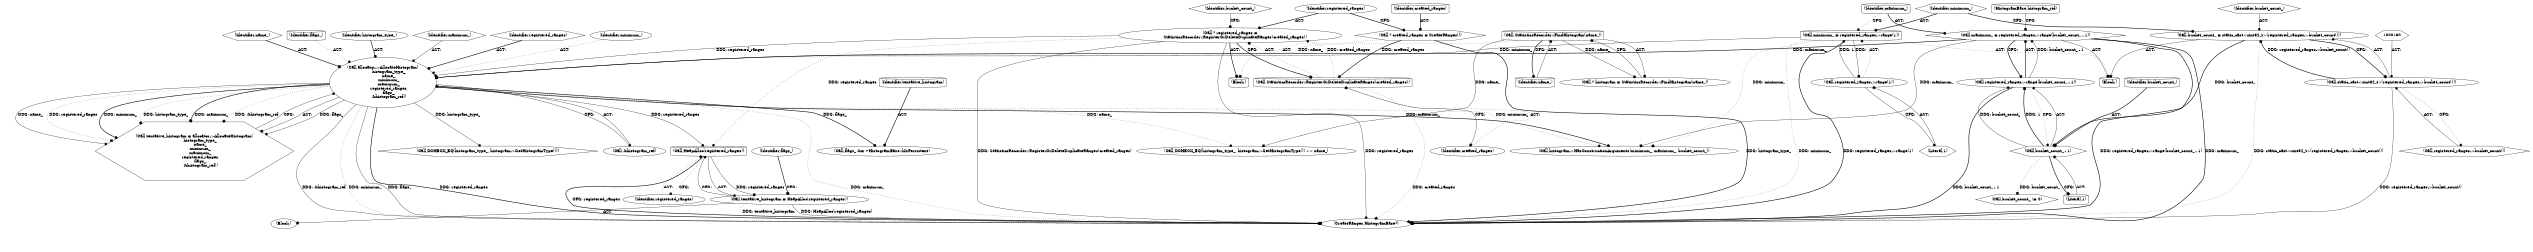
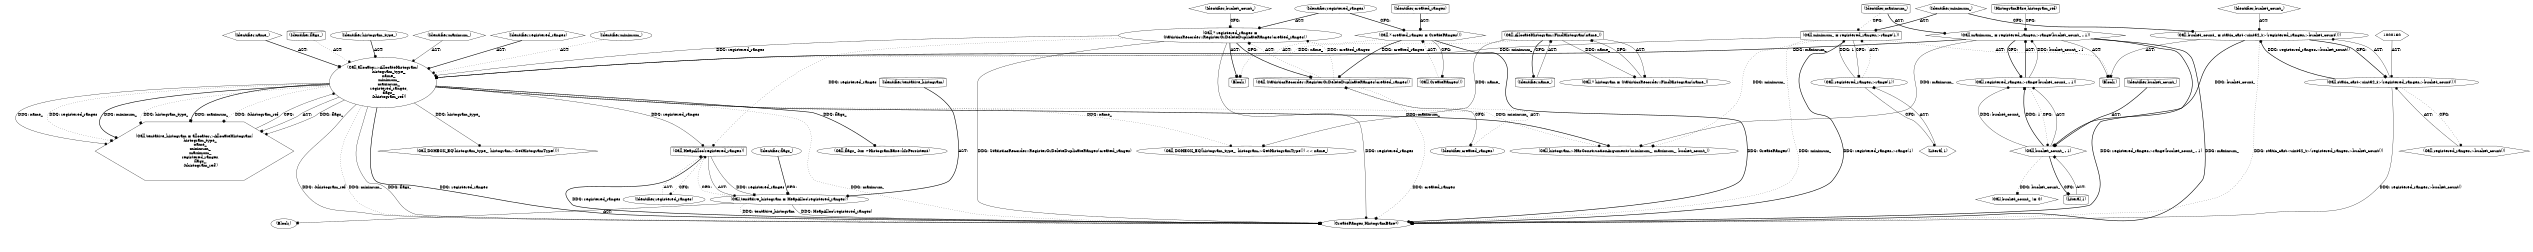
(1553, 35) -> (1553, 35)
(1862, 50) -> (1862, 50)
none -> (1441, 82)
(898, 116) -> (951, 177)
(634, 151) -> none
(1769, 151) -> (1769, 151)
(702, 189) -> (702, 189)
(596, 200) -> (596, 200)
(1832, 215) -> none
